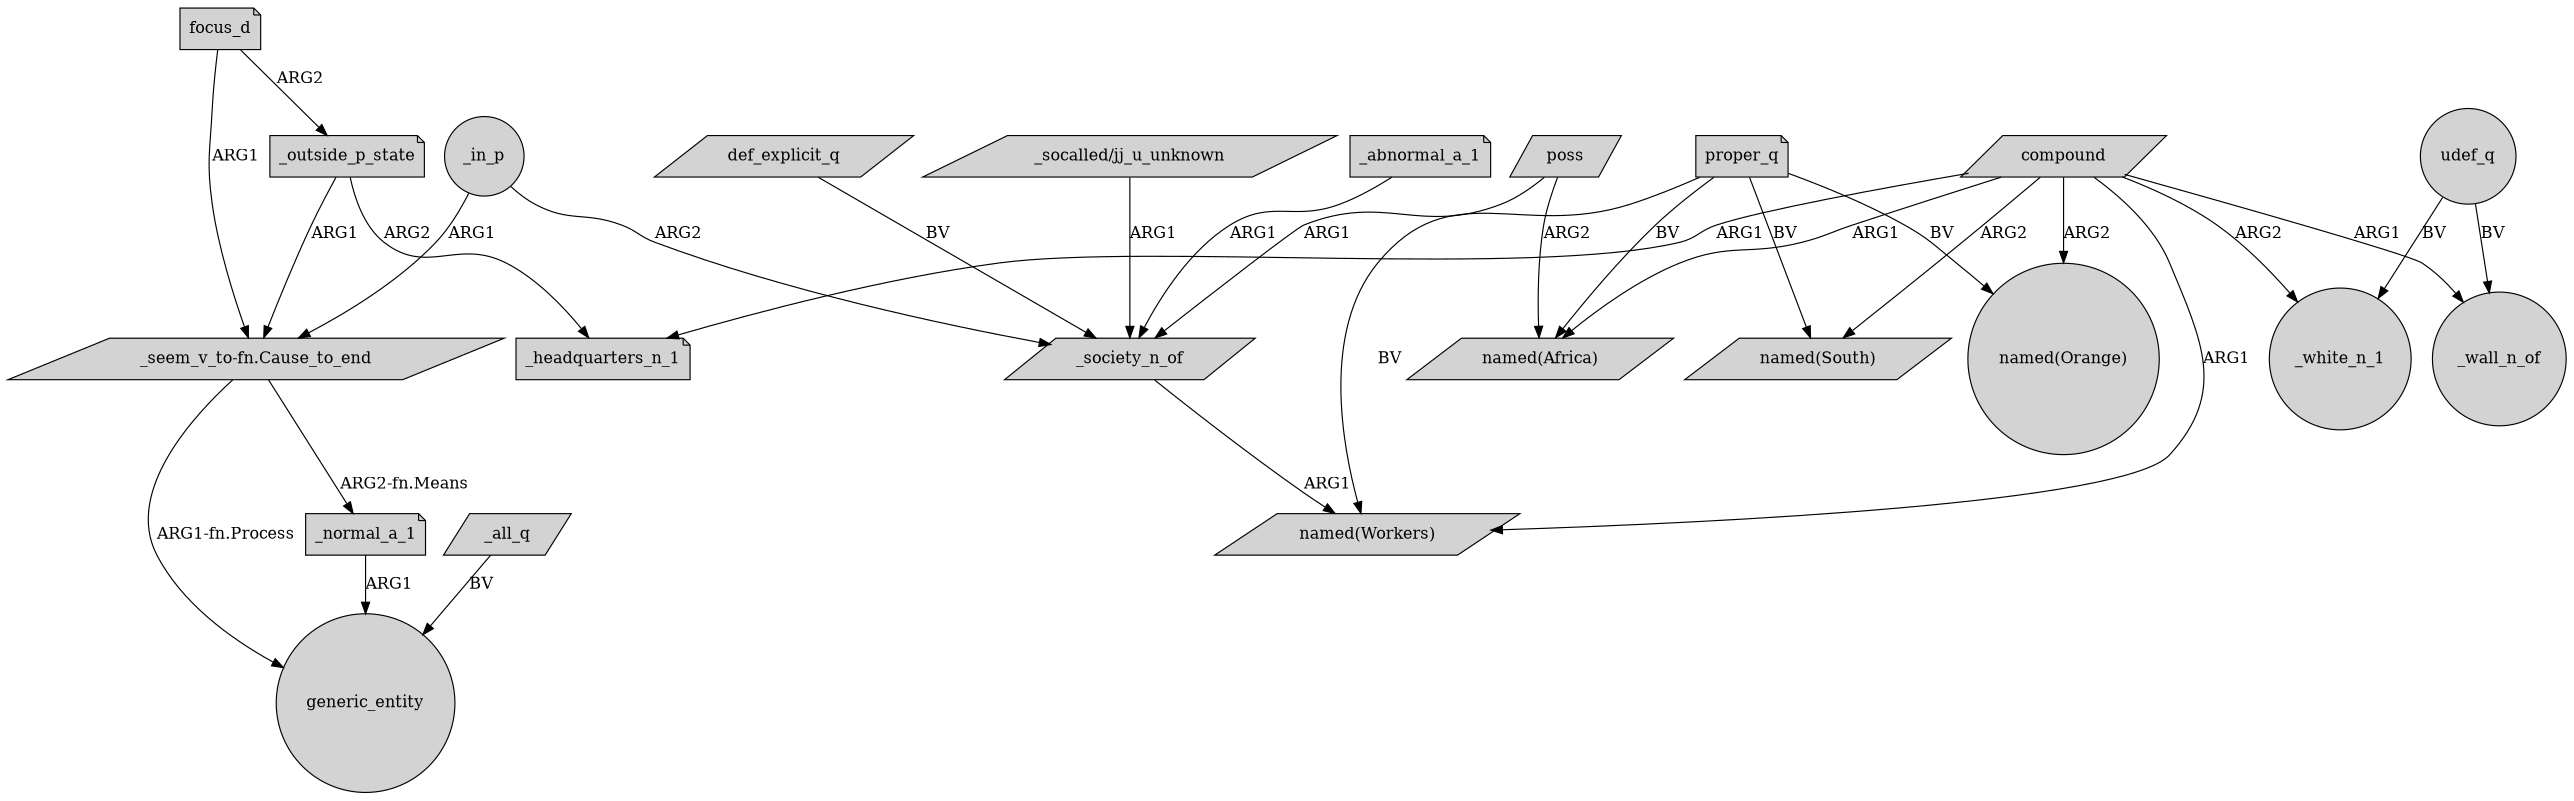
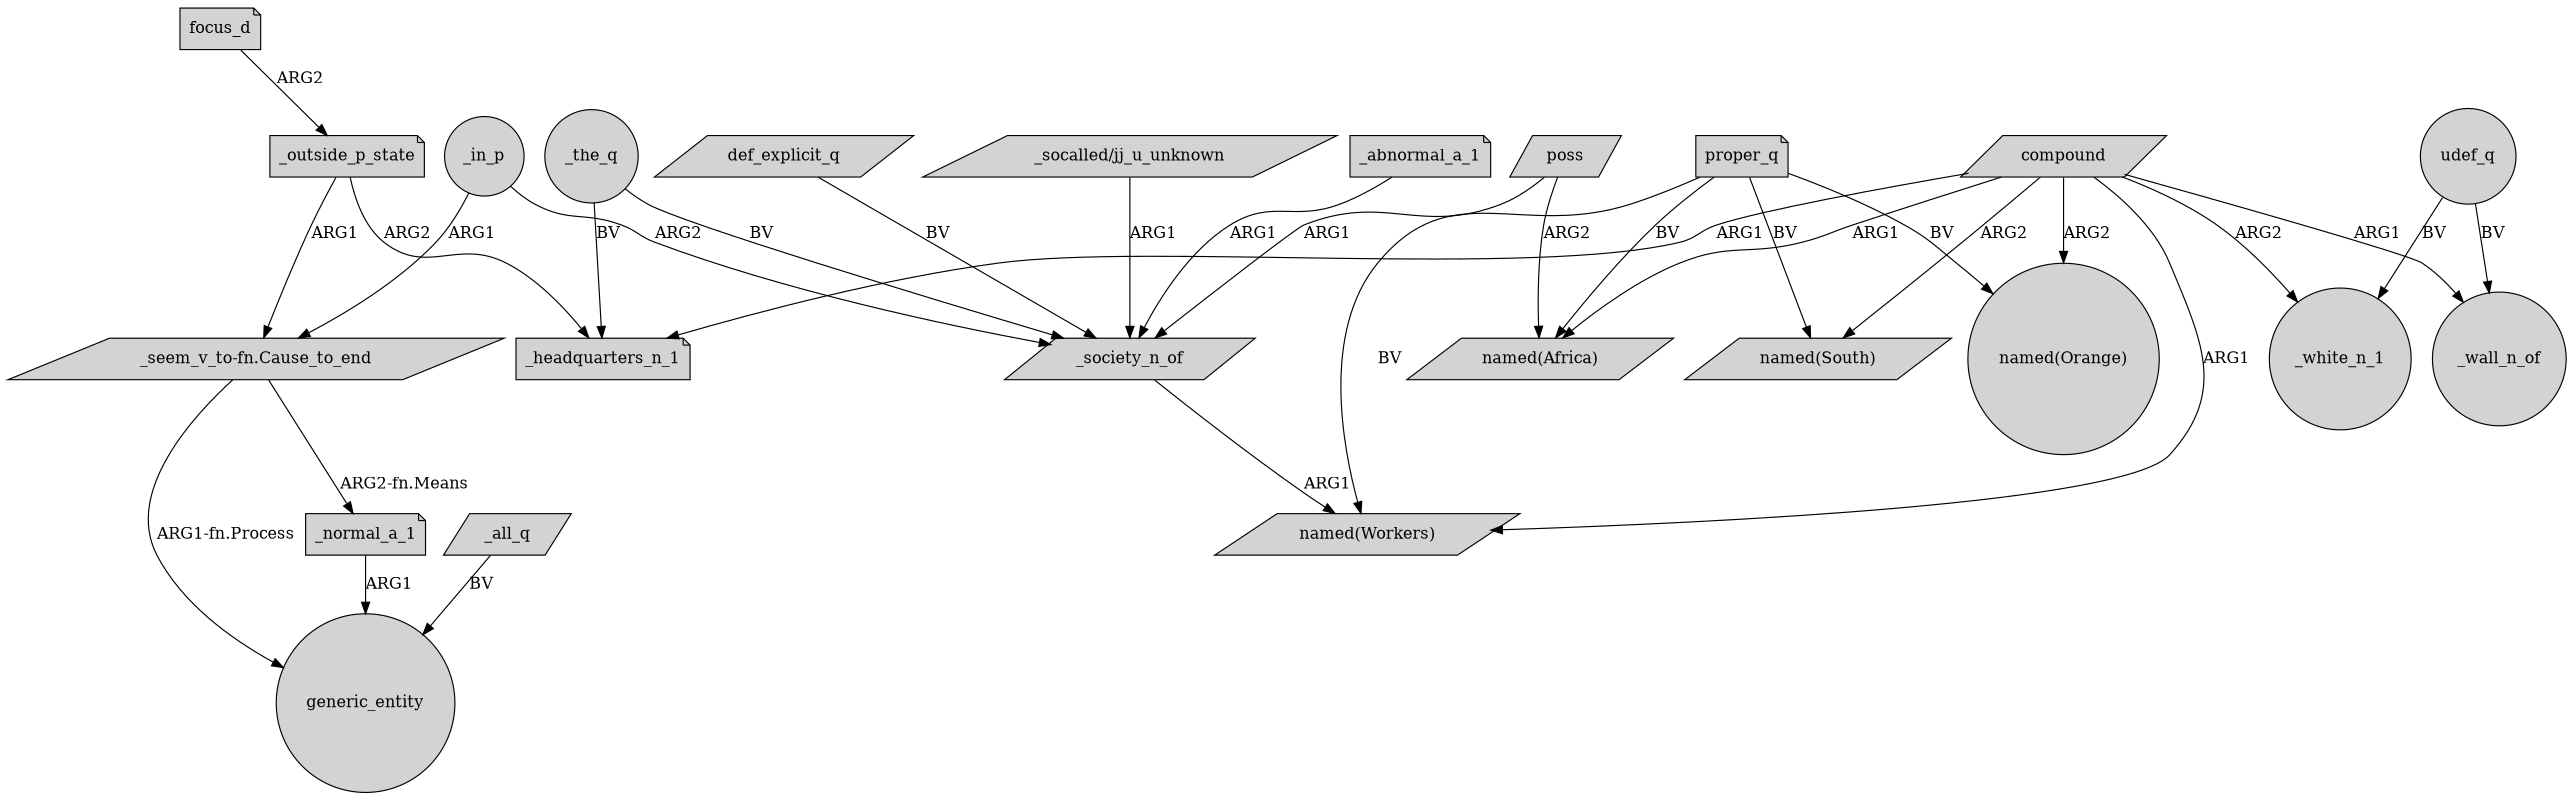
none -> (592, 156)
(211, 190) -> none
